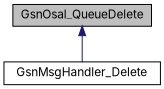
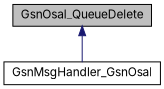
(82, 73) -> (82, 73)
